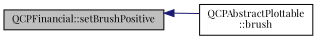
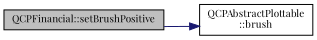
(187, 13) -> (177, 27)
